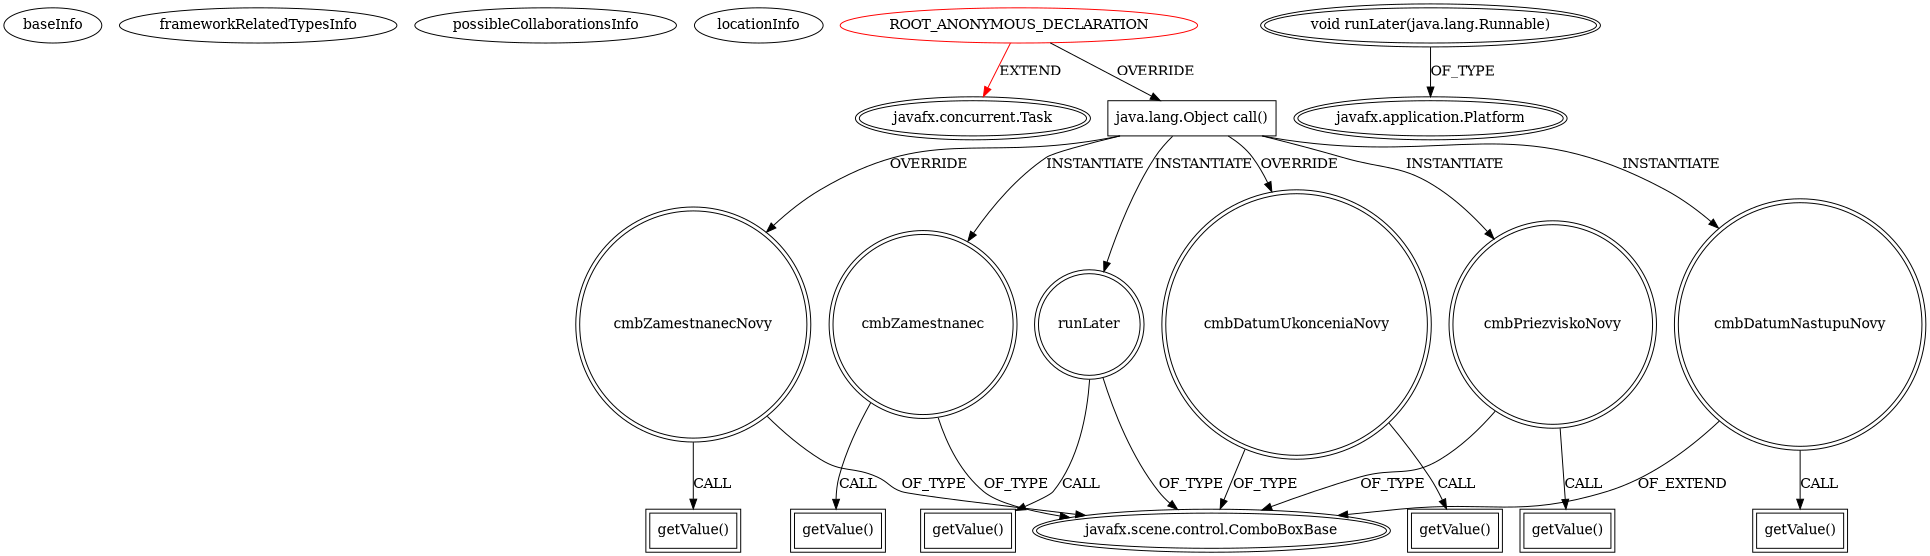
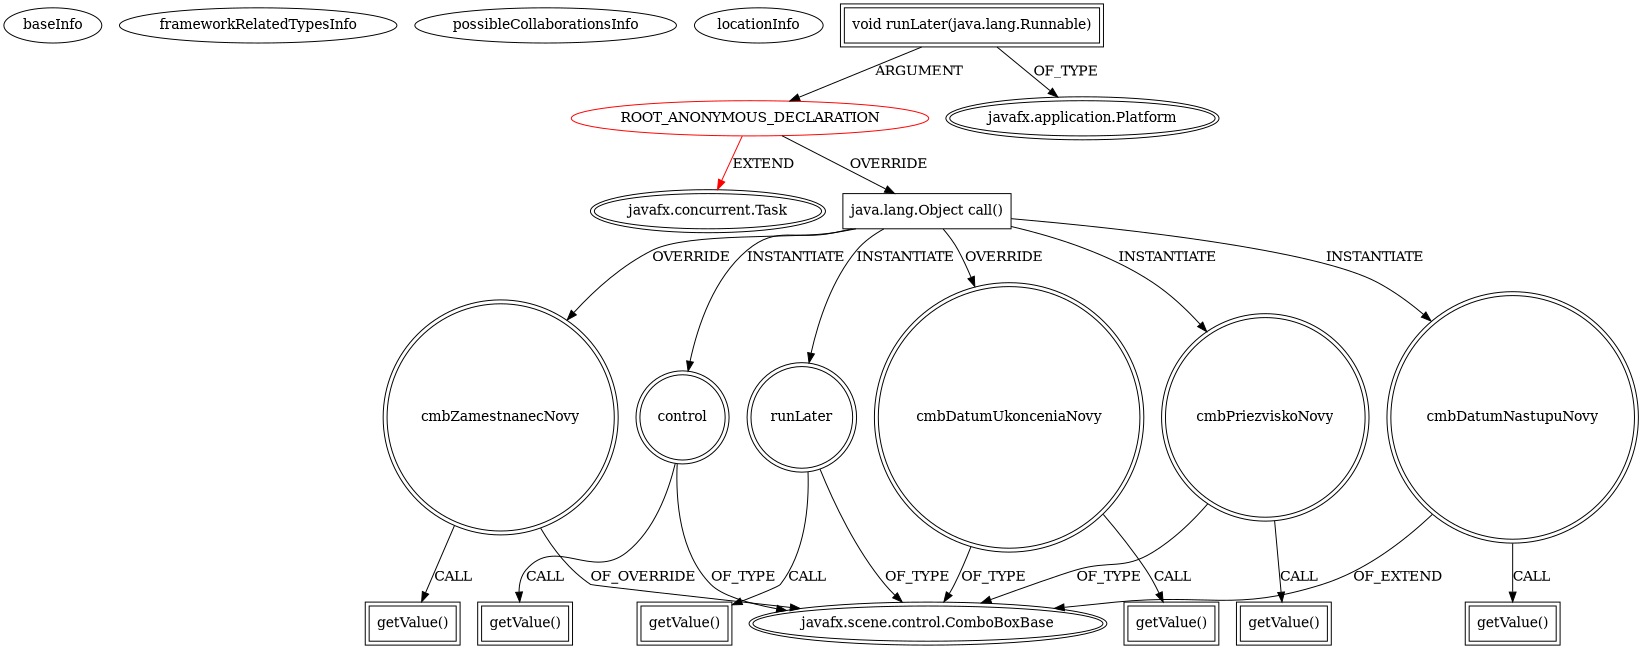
(1430, 25) -> (972, 25)
none -> (860, 72)
(923, 325) -> (683, 417)
(934, 484) -> (643, 577)
